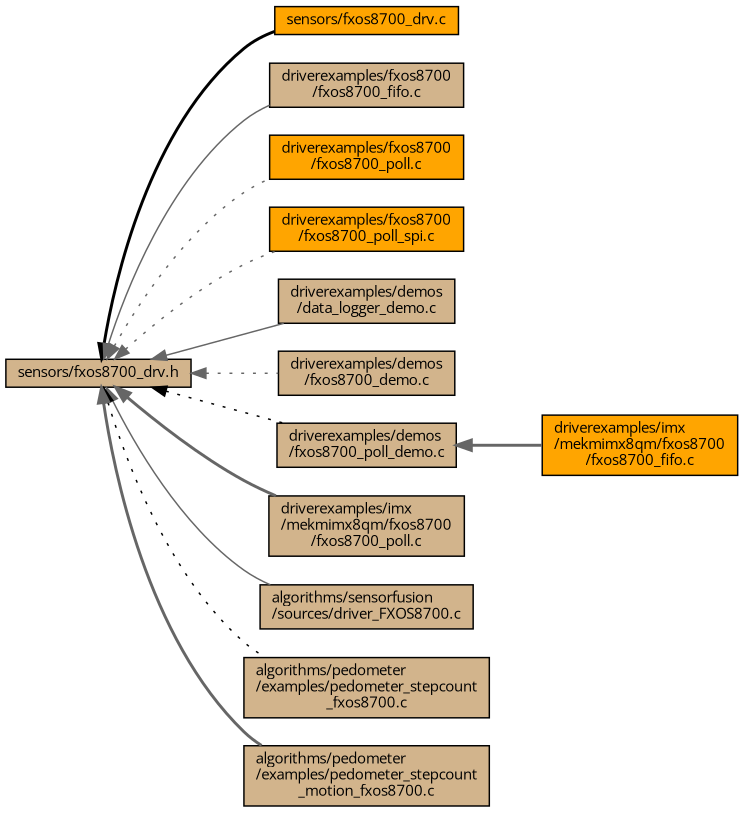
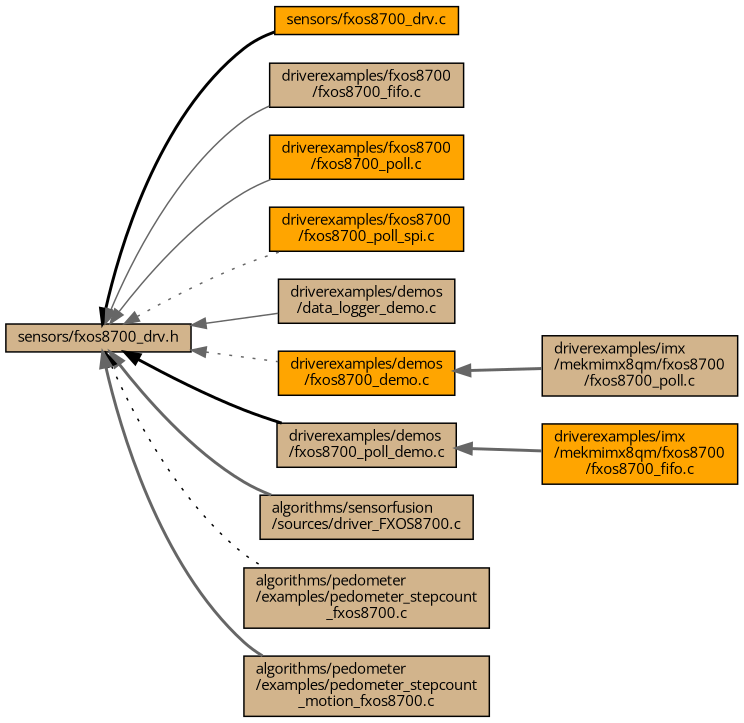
(180, 251) -> (187, 236)
(367, 373) -> (367, 373)
(225, 407) -> (208, 395)
(198, 452) -> (506, 369)
(178, 505) -> (187, 439)
